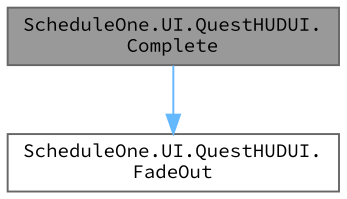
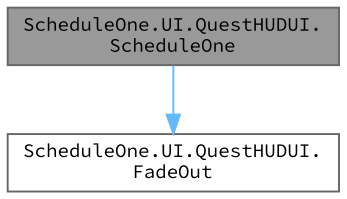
(173, 36) -> (173, 36)
